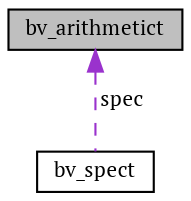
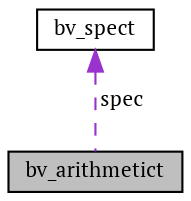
(95, 112) -> (95, 112)
